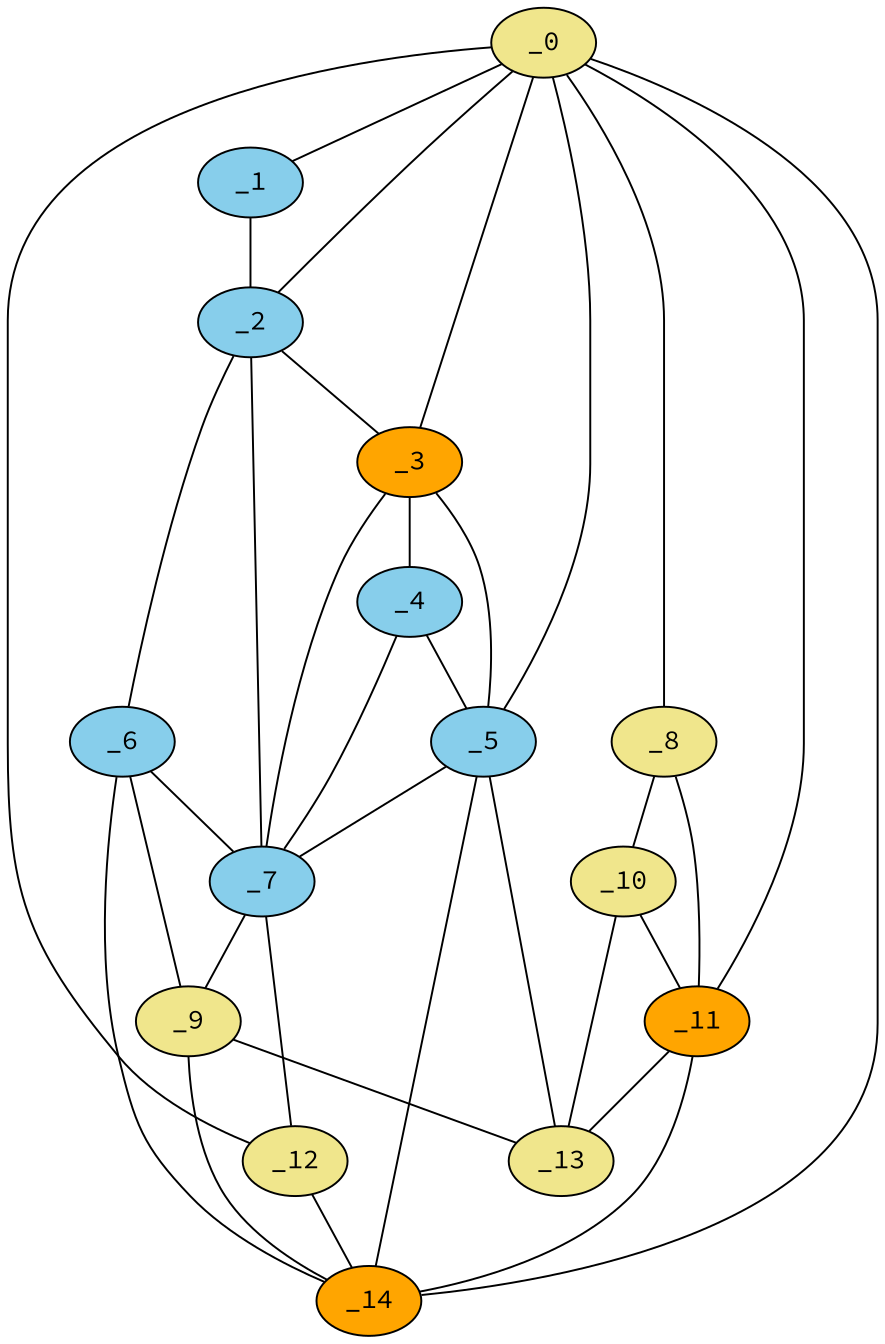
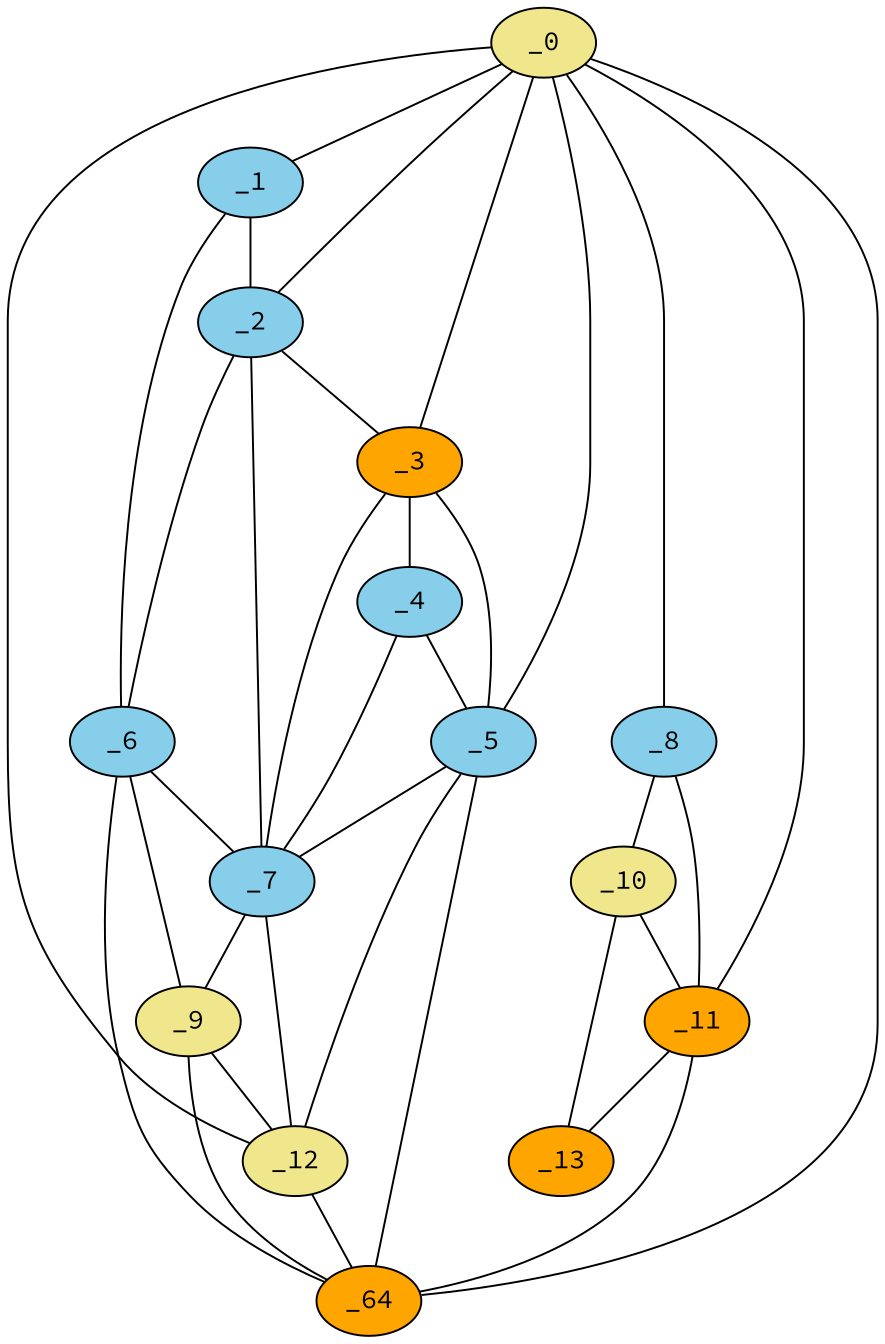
none -> (138, 451)
(664, 742) -> (664, 742)
(522, 952) -> (371, 945)
(375, 1091) -> (242, 1091)
(561, 1161) -> (561, 1161)
(369, 1301) -> (369, 1301)
